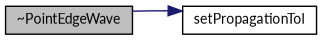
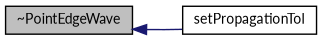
(150, 11) -> (164, 30)
